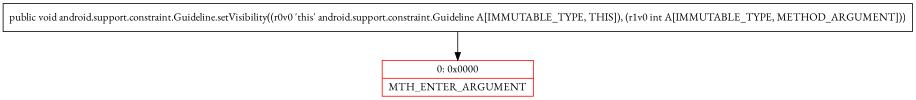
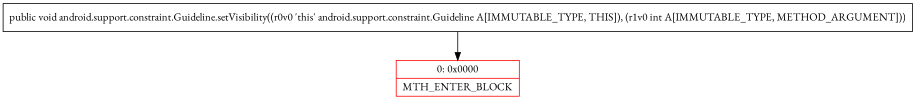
(458, 87) -> (458, 87)
